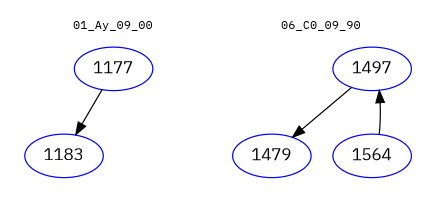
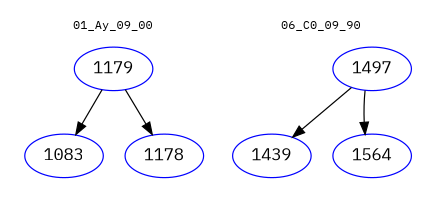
(114, 69) -> (114, 69)
(380, 119) -> (364, 106)
(64, 156) -> (64, 156)
none -> (164, 156)
(272, 156) -> (272, 156)
